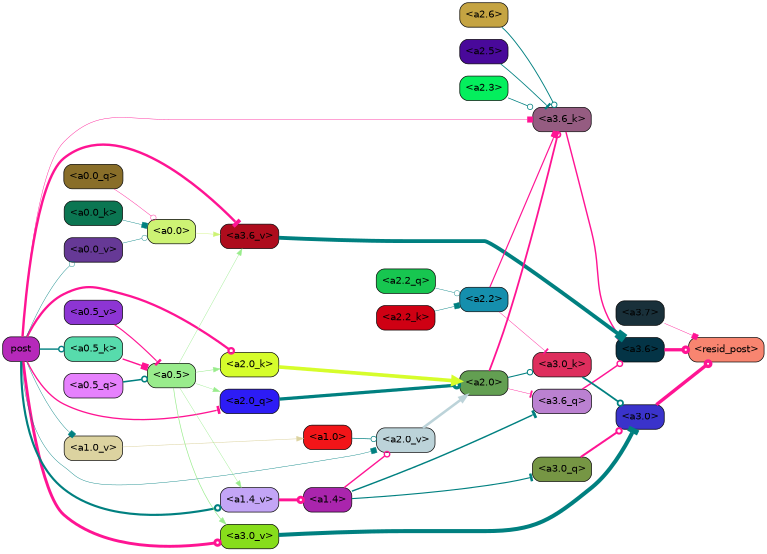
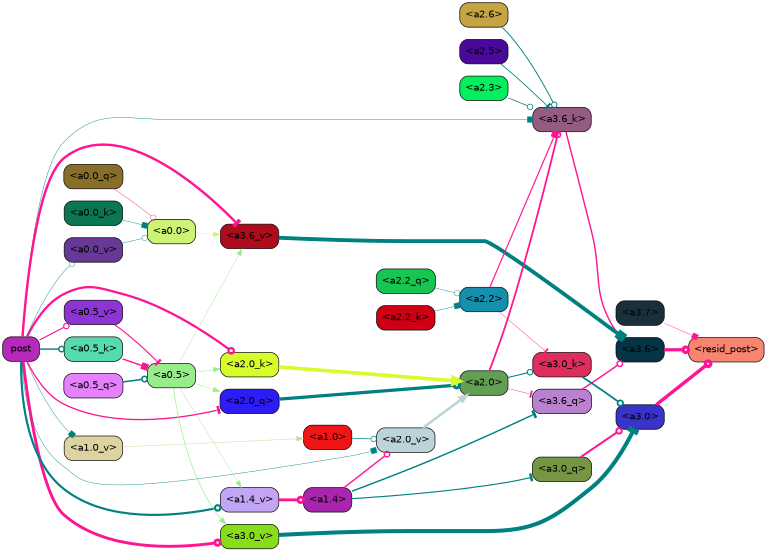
(191, 120) -> (191, 120)
none -> (52, 334)
